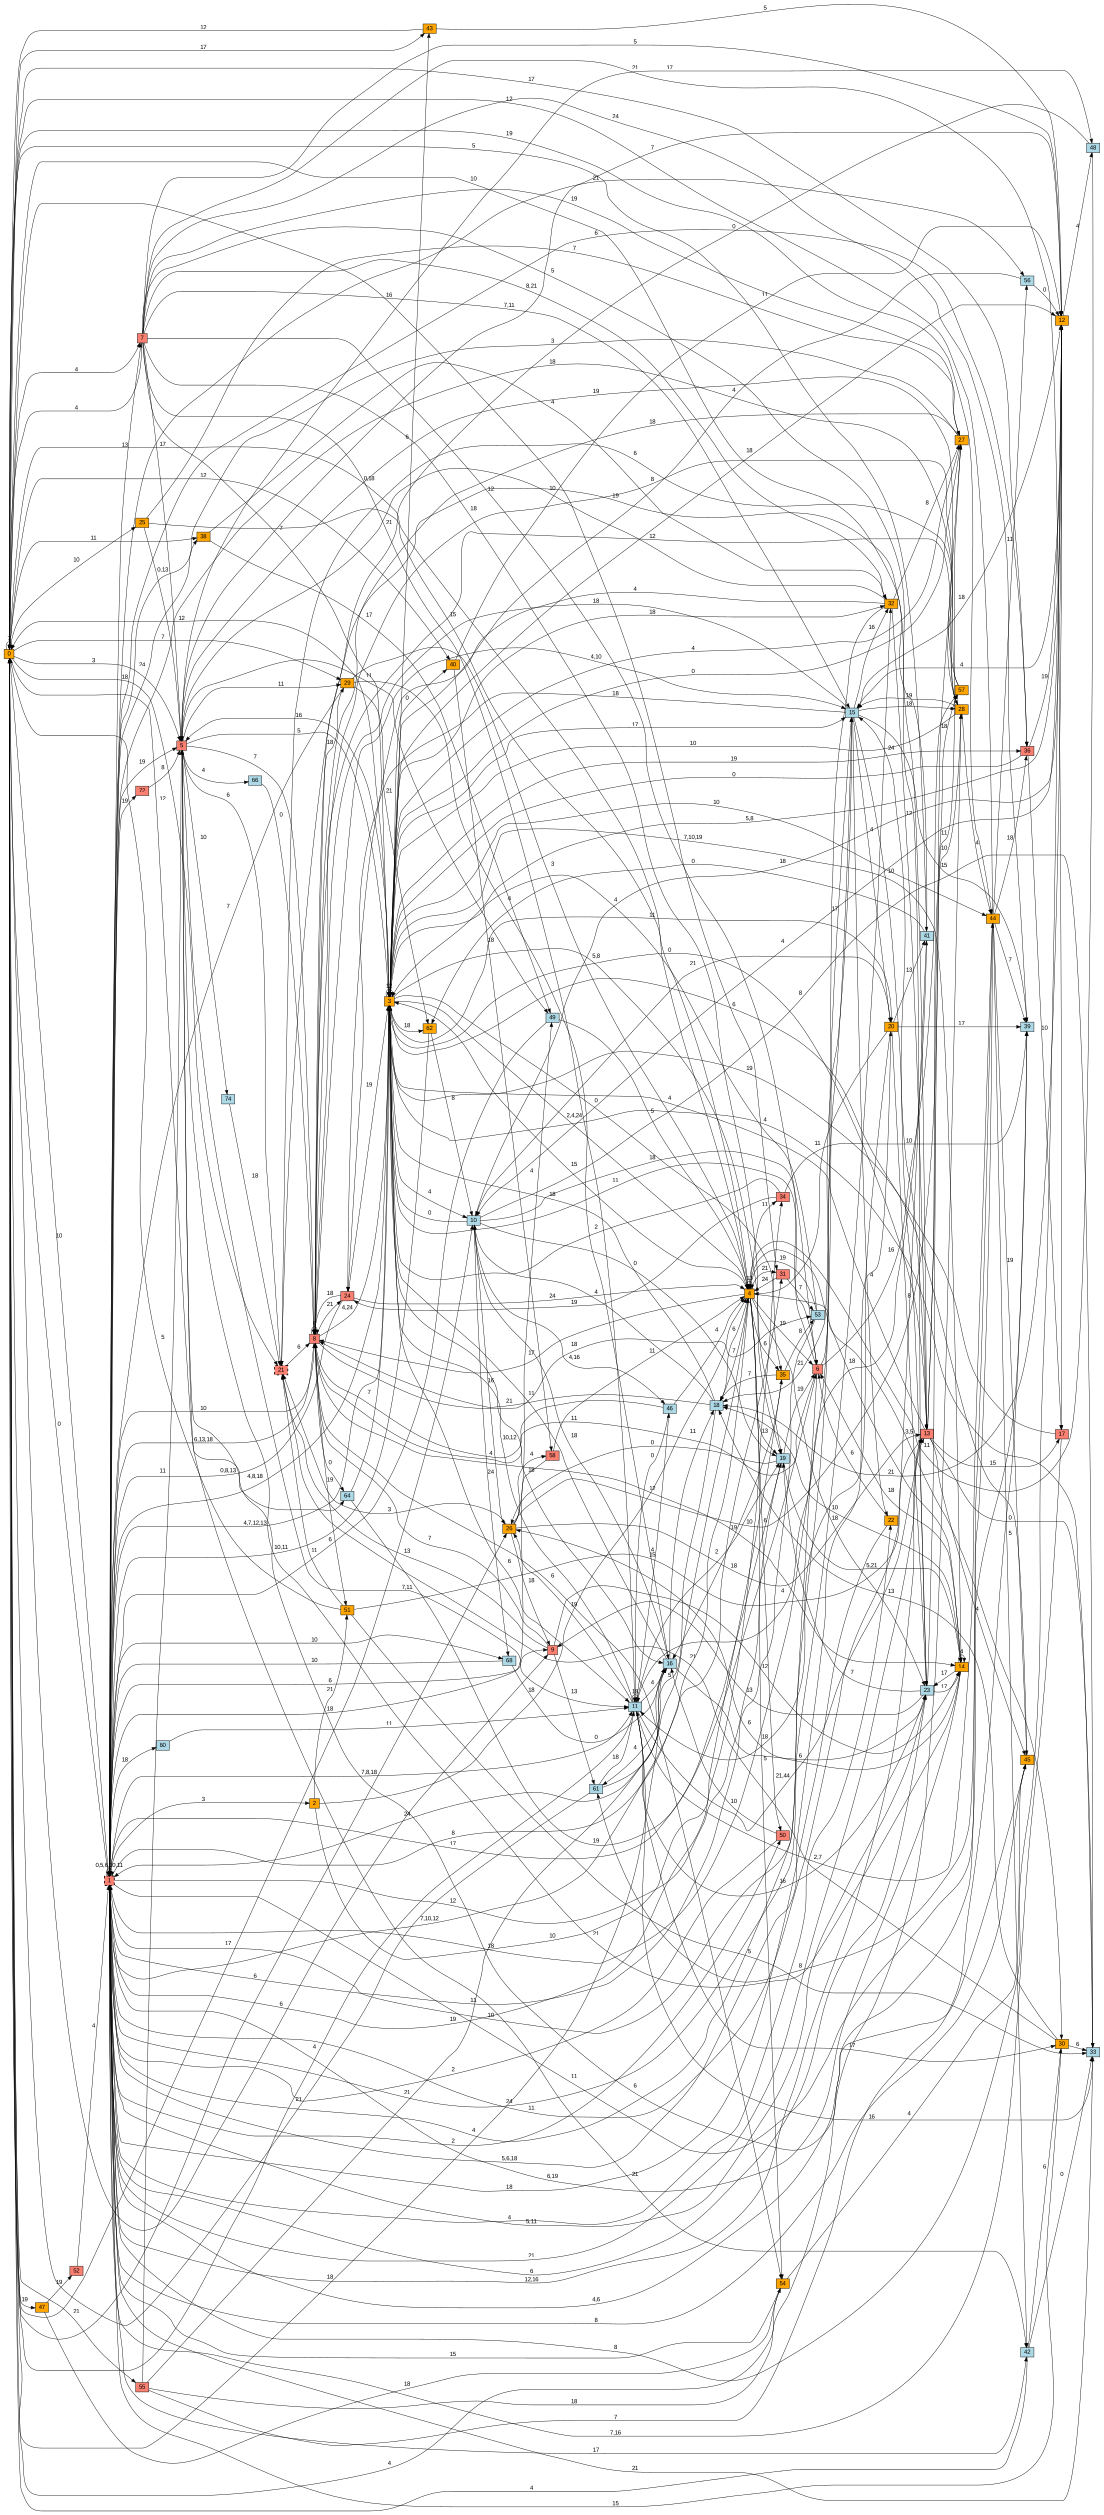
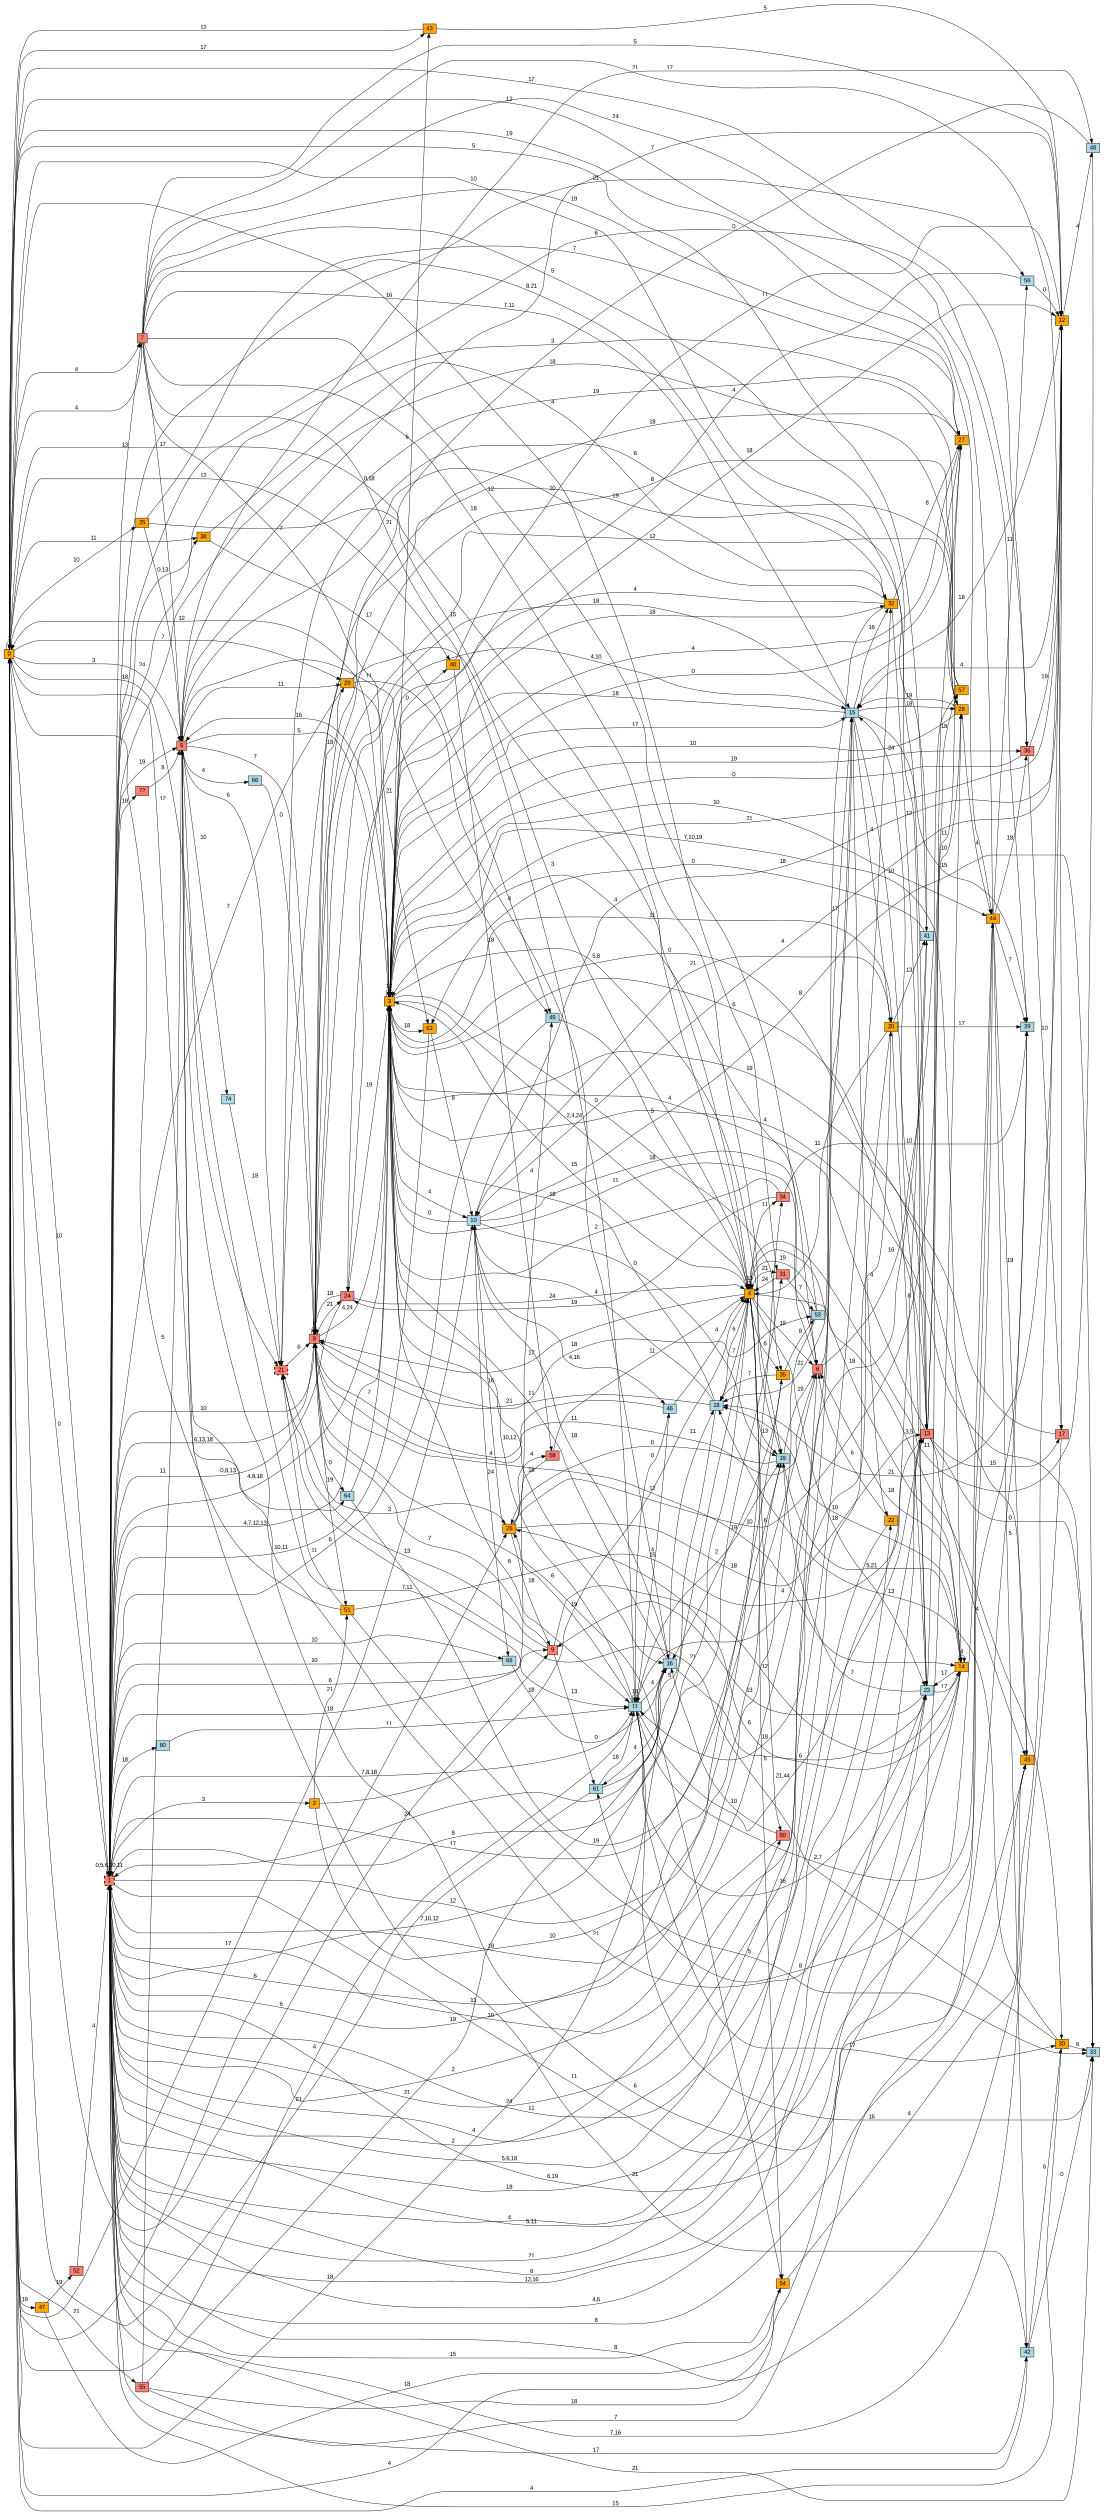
(749, 819) -> (749, 819)
